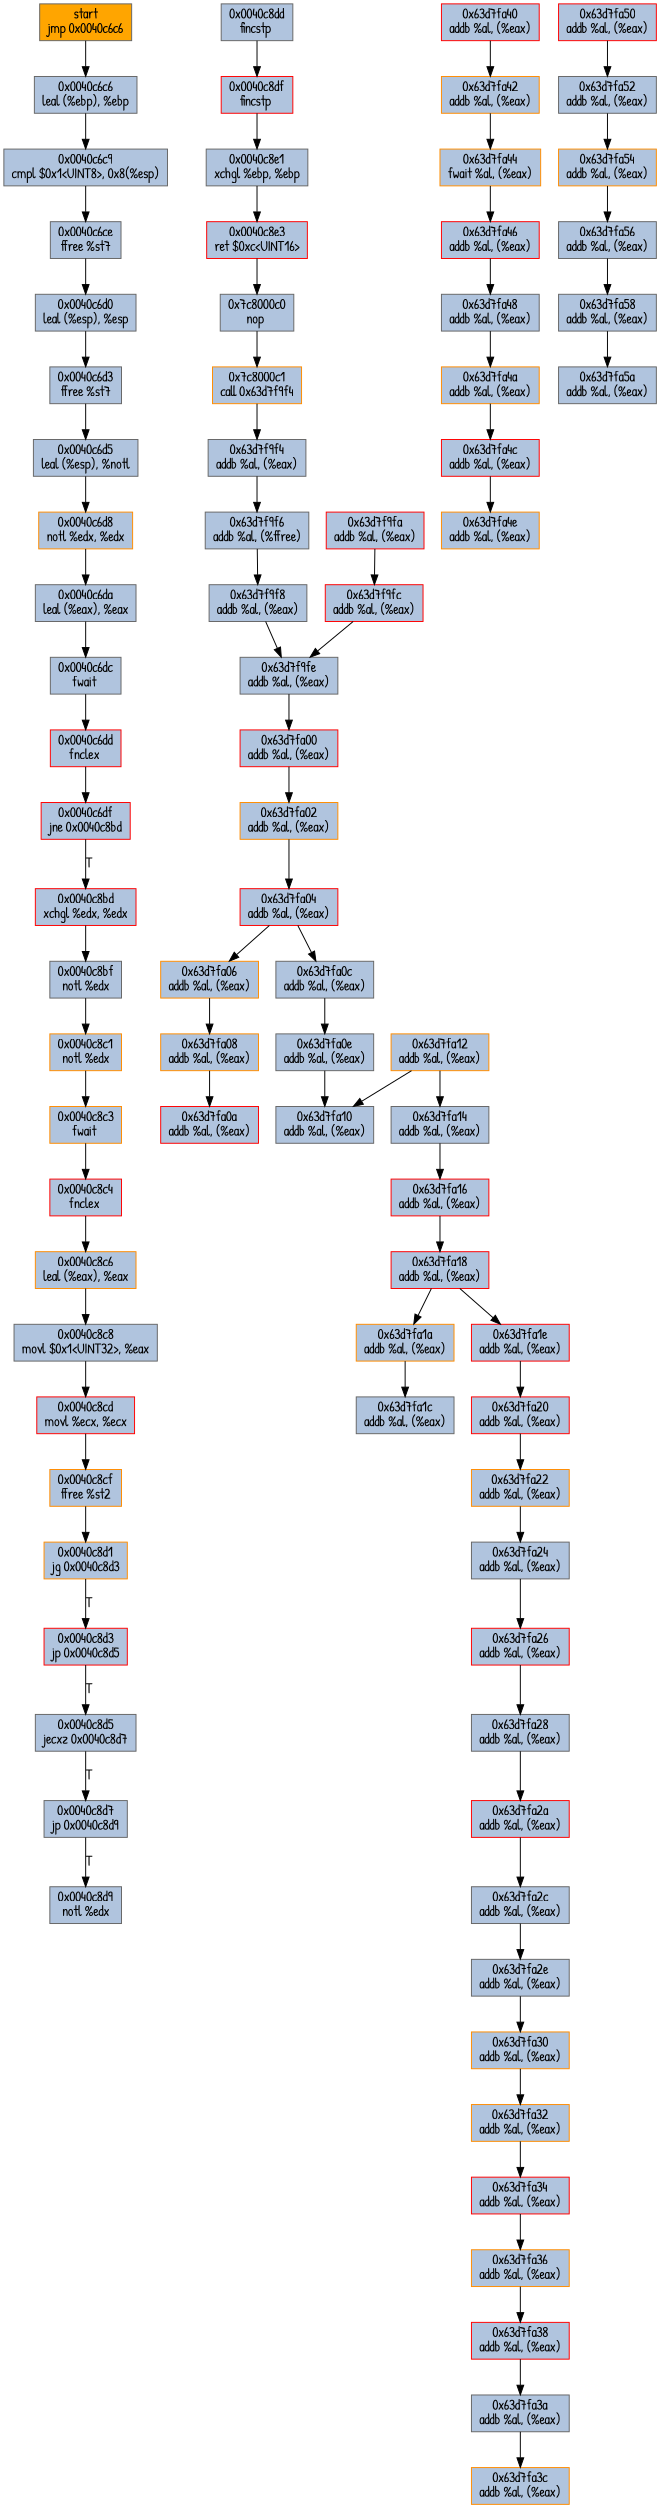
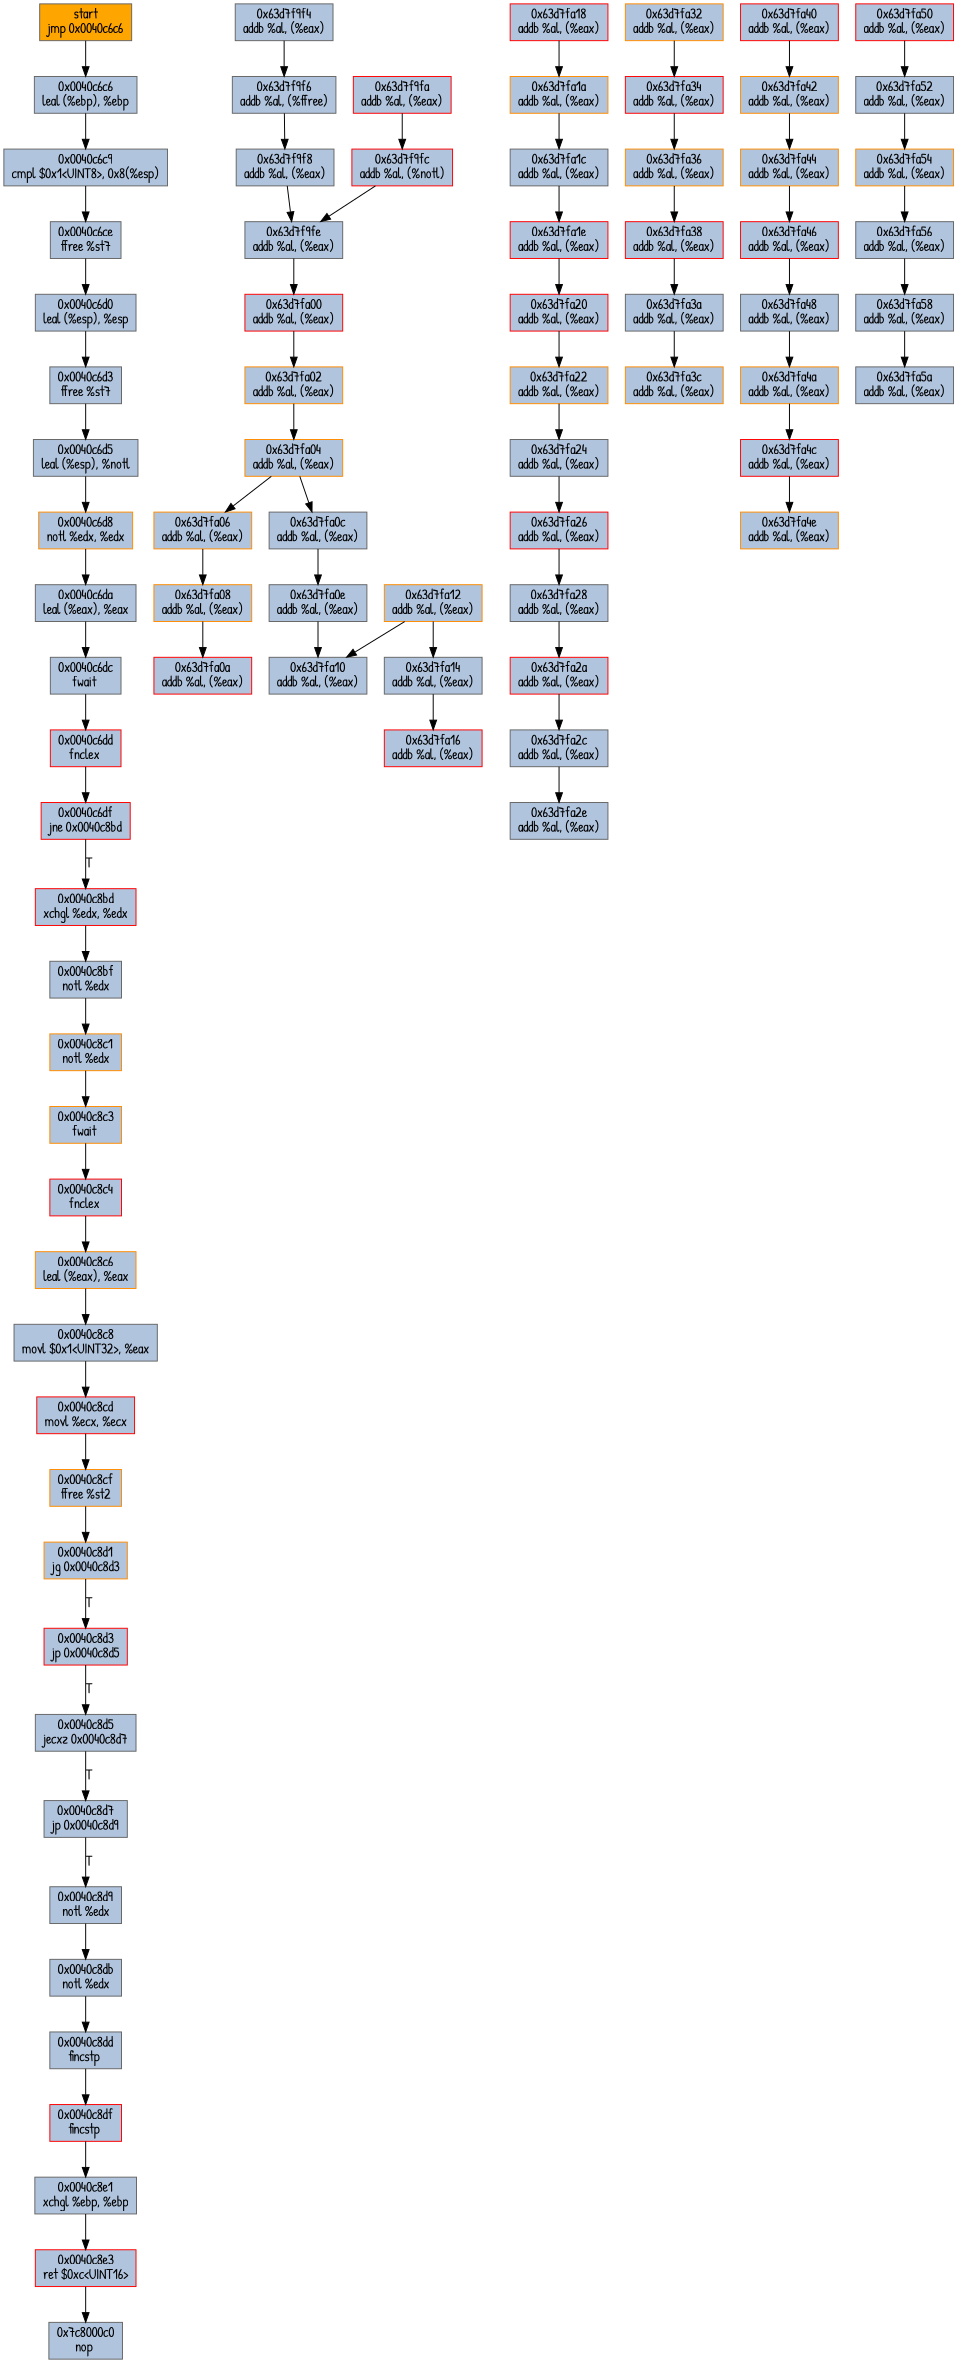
(490, 167) -> (789, 167)
(257, 385) -> none
(374, 603) -> (402, 167)
(289, 907) -> (294, 458)
(440, 1229) -> none
(476, 1303) -> (559, 199)
none -> (86, 1978)
(520, 2050) -> none
